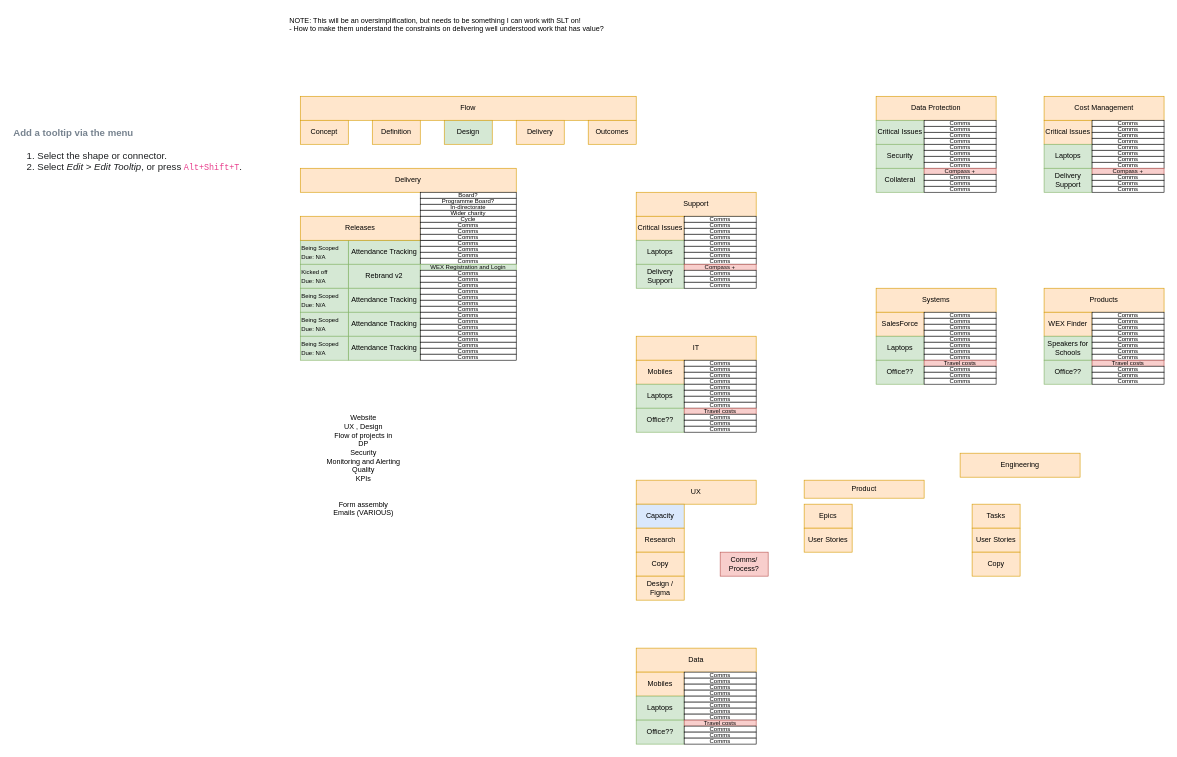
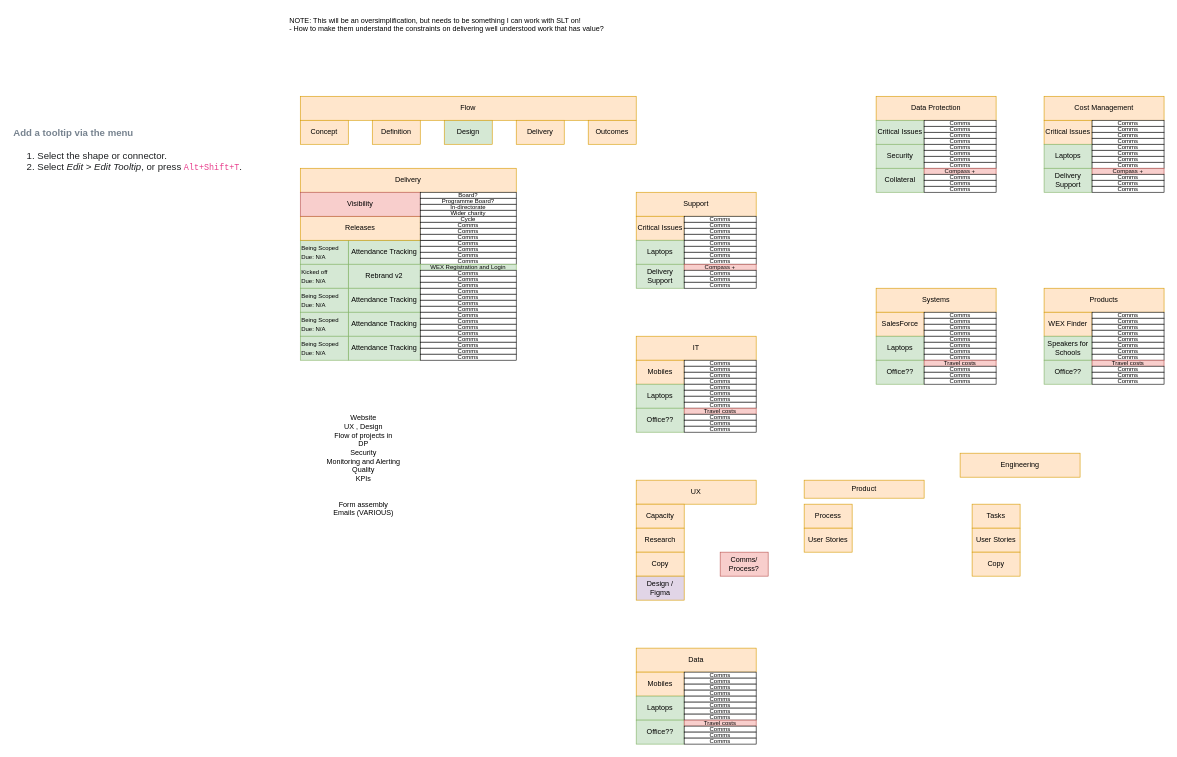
none -> (360, 204)
(660, 516) -> (660, 516)
(828, 516) -> (828, 516)
(660, 588) -> (660, 588)
